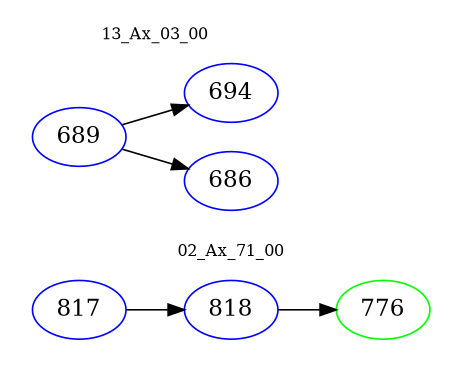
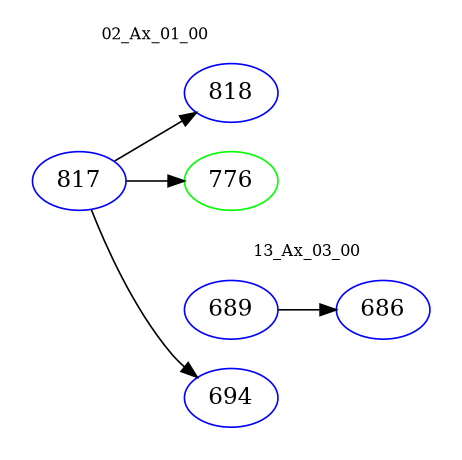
(147, 117) -> (130, 293)
(231, 252) -> (155, 35)
(299, 310) -> (147, 181)
